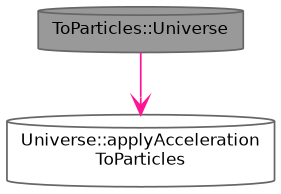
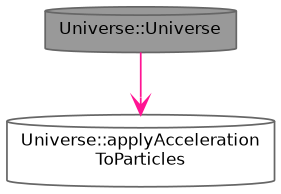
(141, 30) -> (141, 30)
